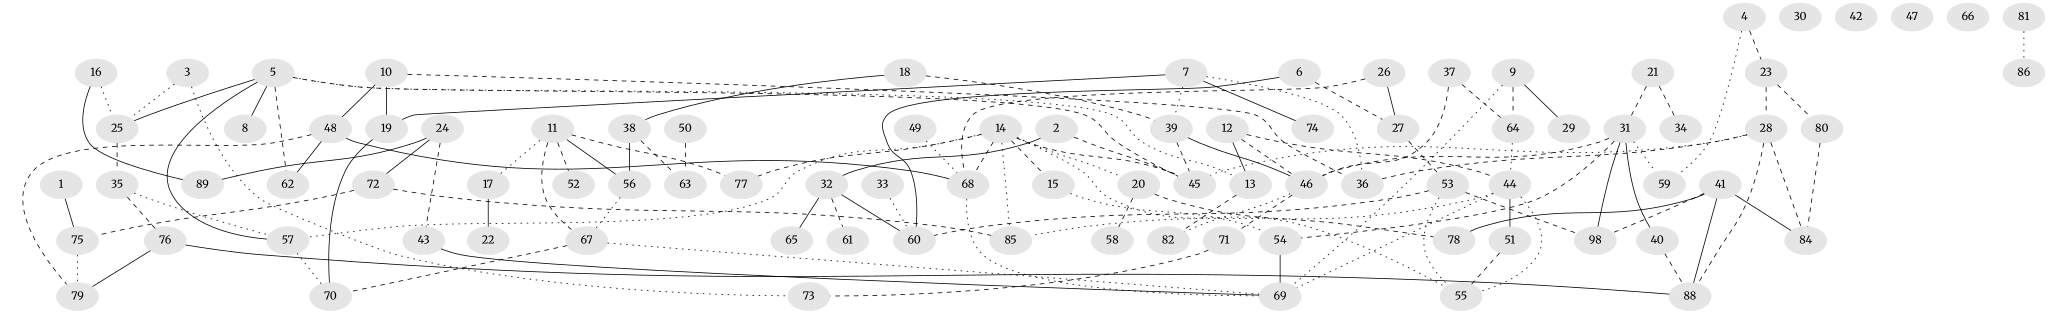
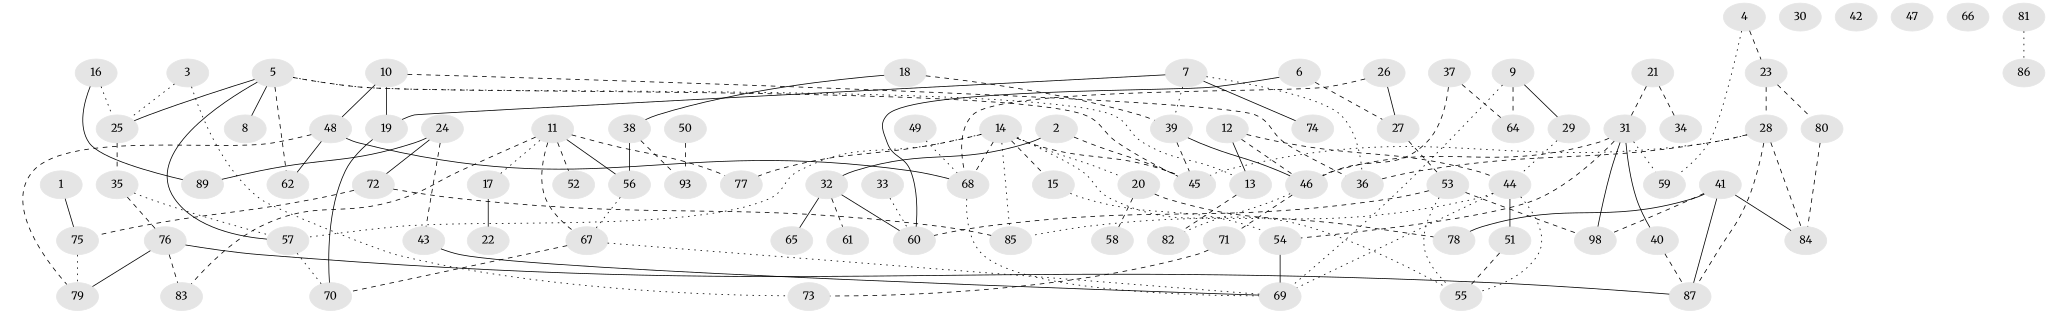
(1511, 157) -> (1532, 163)
(685, 185) -> (685, 185)
none -> (182, 297)
(1690, 297) -> (1690, 297)
